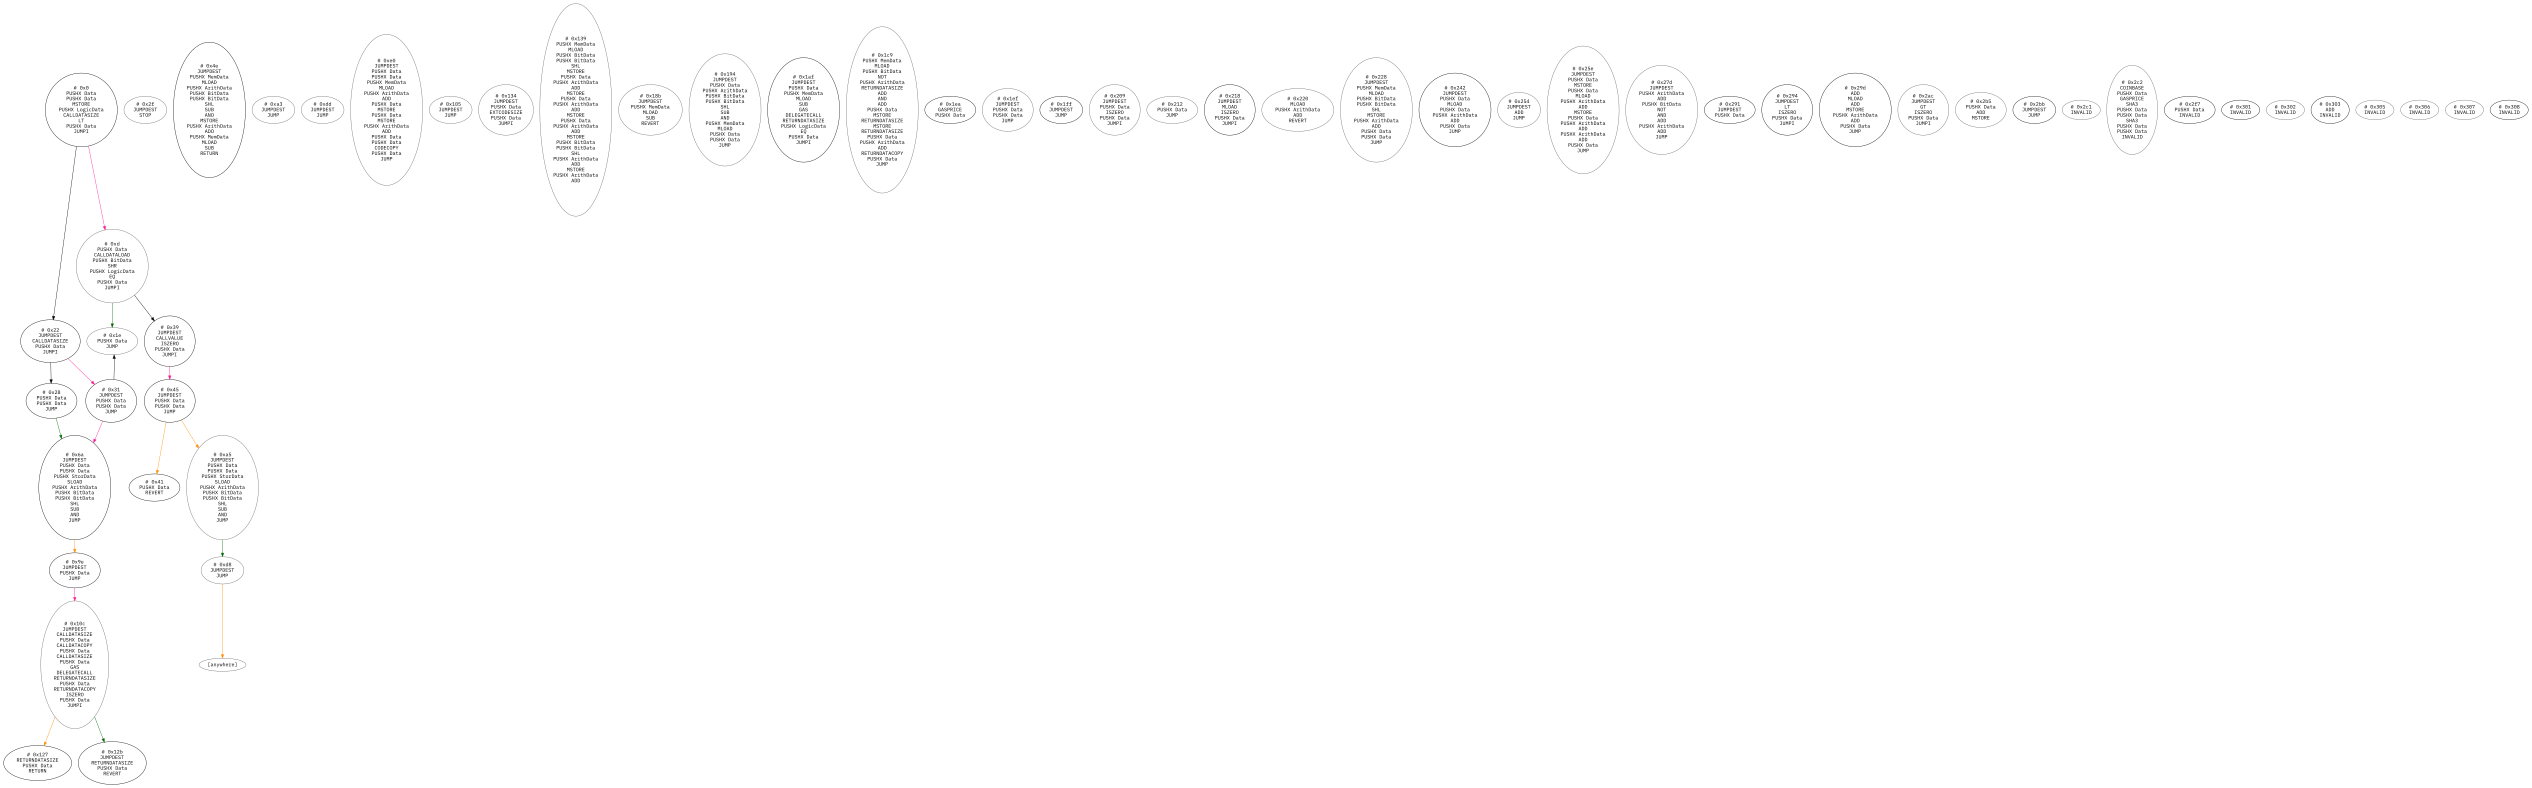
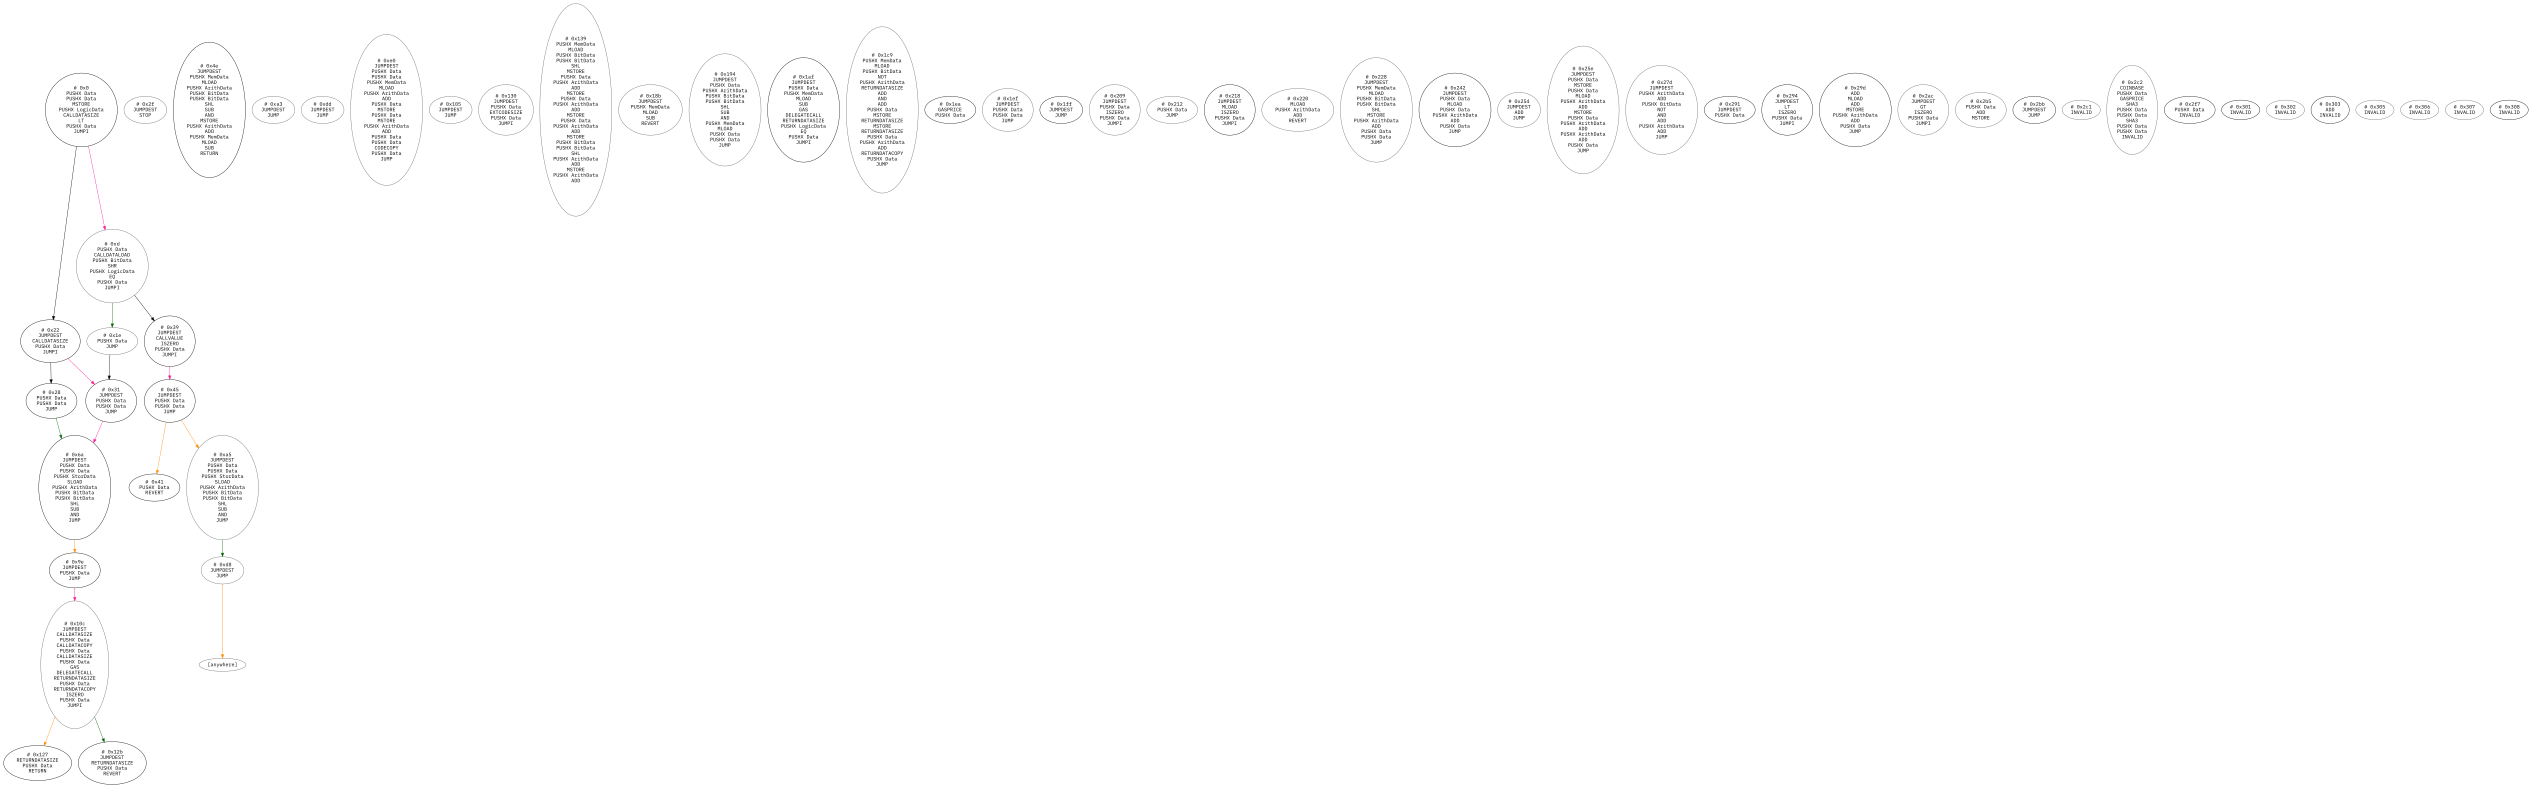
(506, 110) -> (506, 110)
(114, 369) -> (109, 365)
